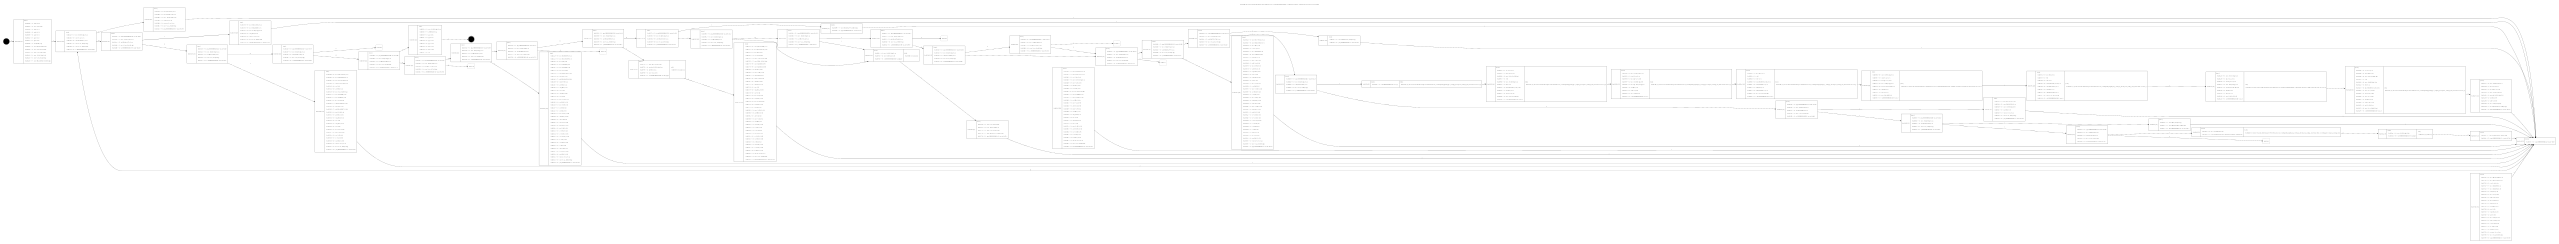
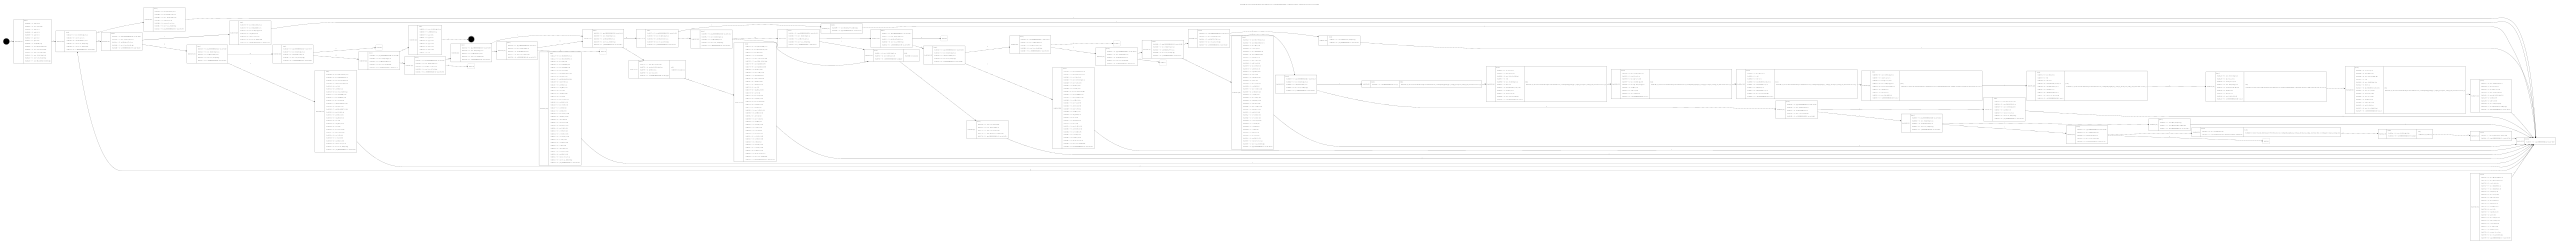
(1030, 56) -> (1008, 81)
(515, 77) -> (535, 36)
